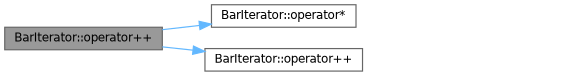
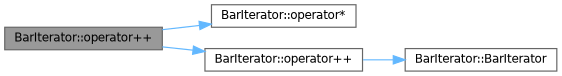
none -> (481, 60)
